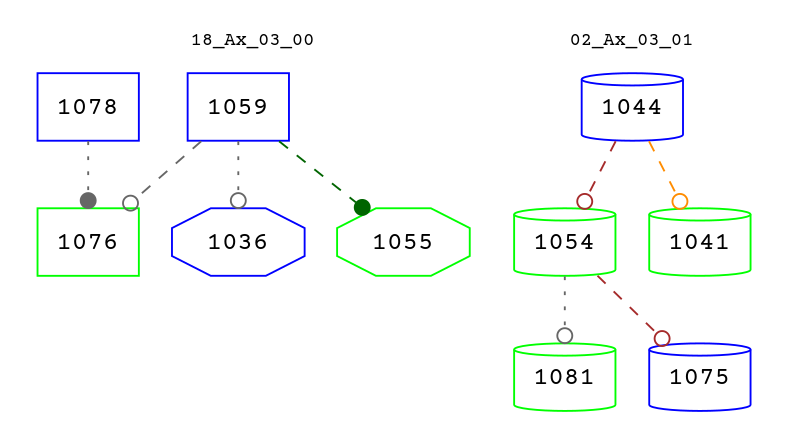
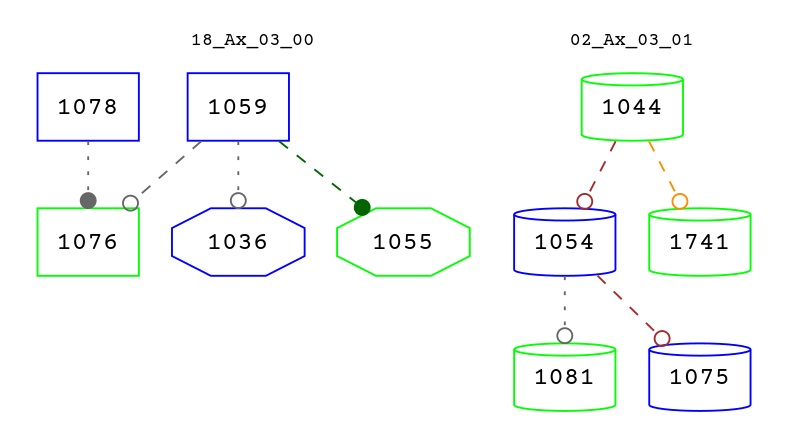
(632, 107) -> (632, 107)
(565, 242) -> (565, 242)
(700, 242) -> (700, 242)
